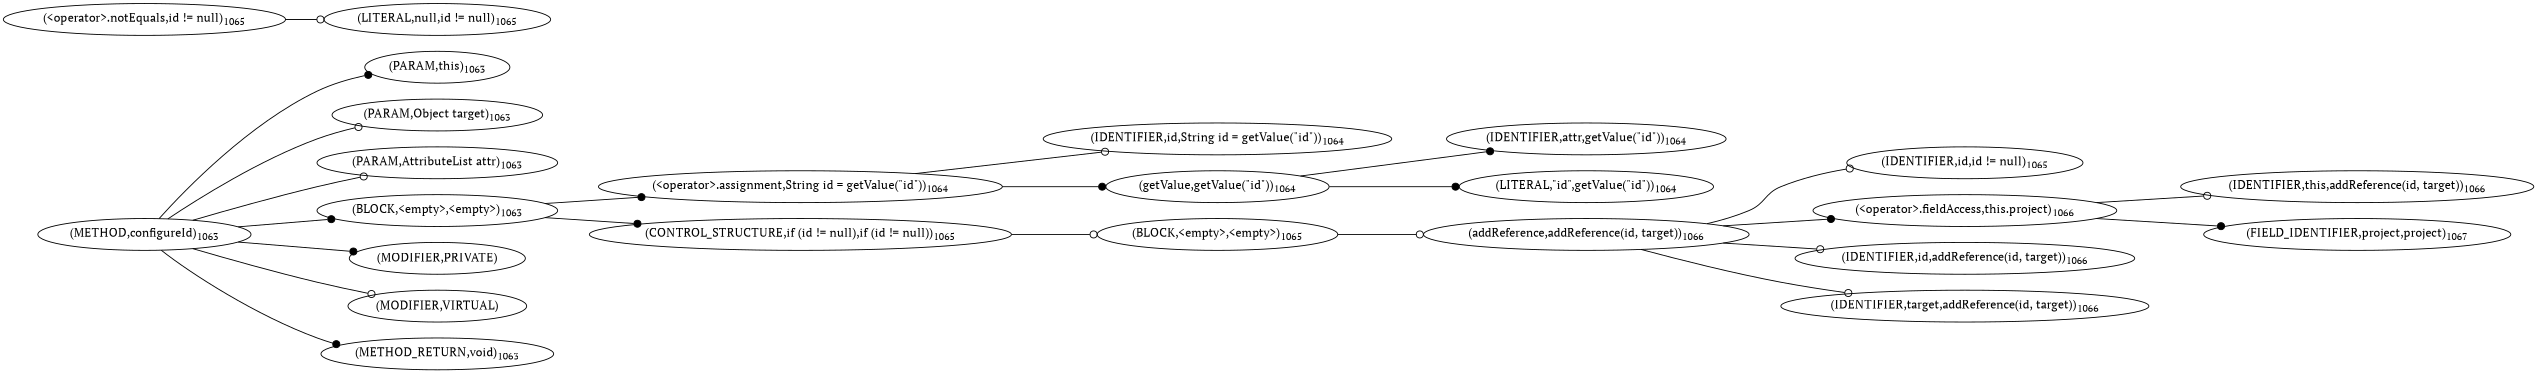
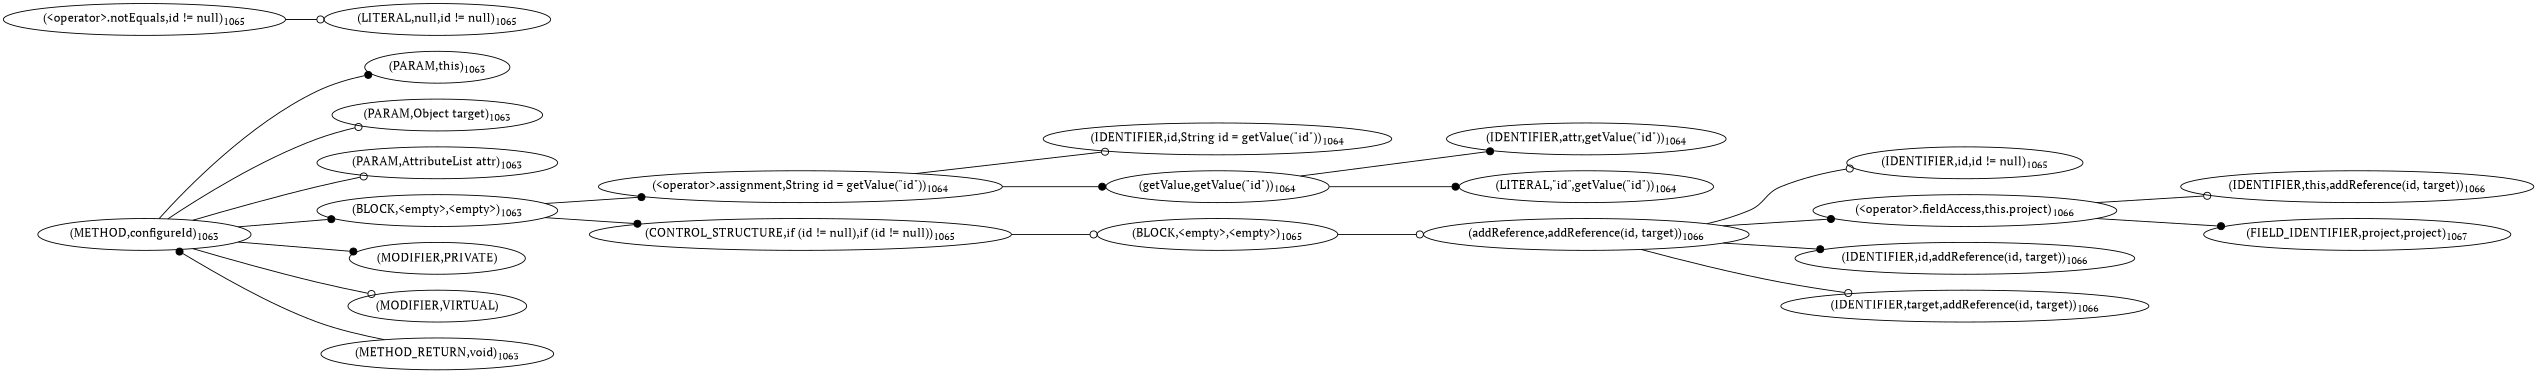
(1770, 246) -> (1770, 246)
(243, 303) -> (280, 306)
